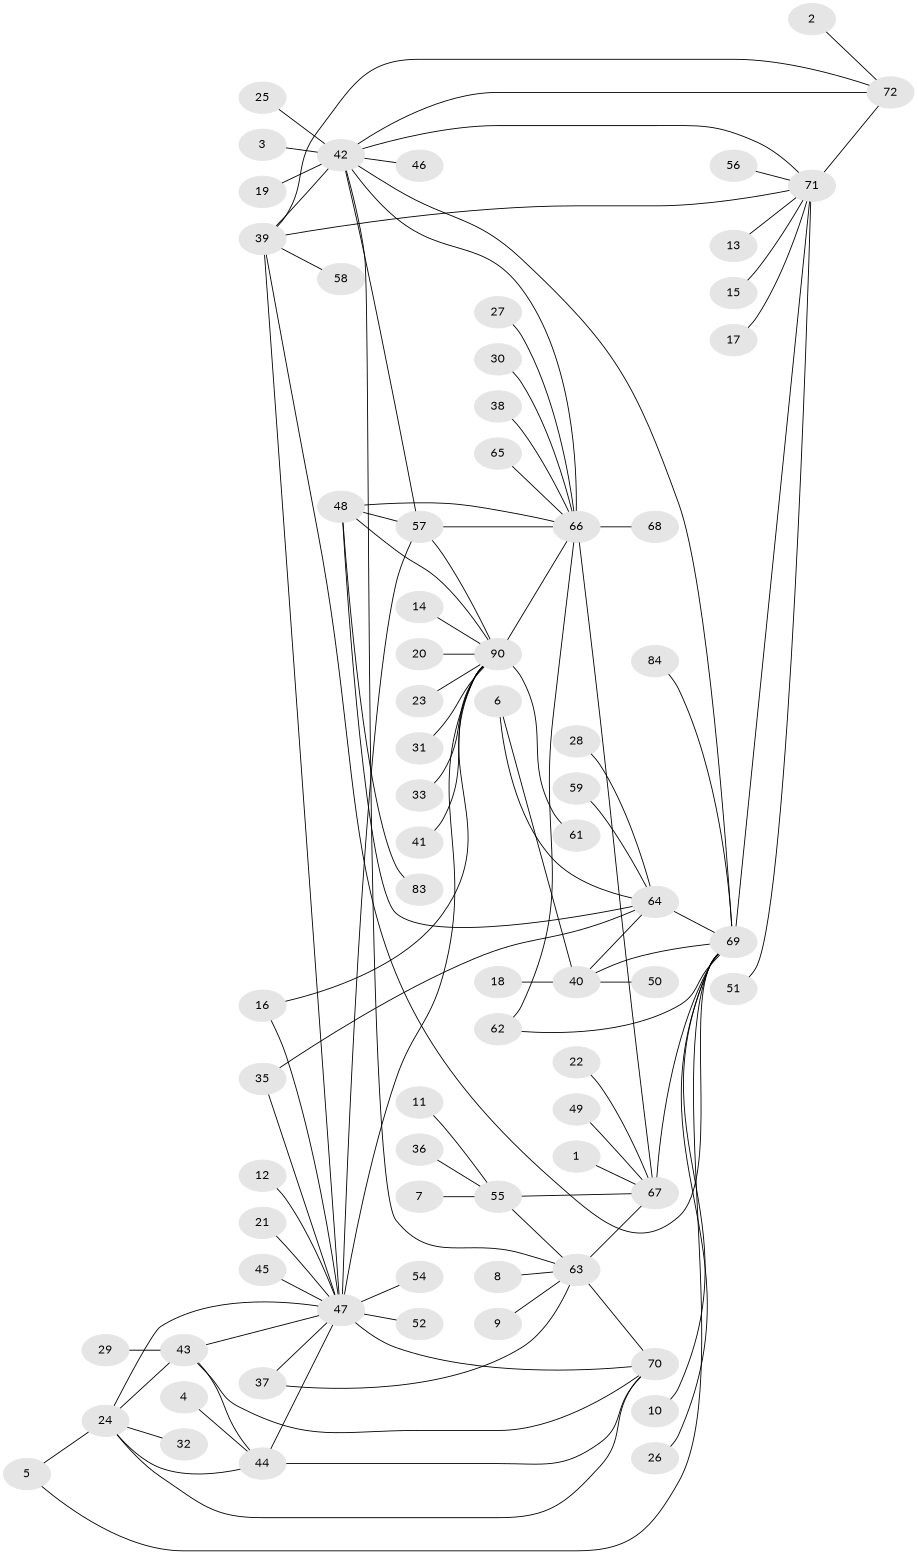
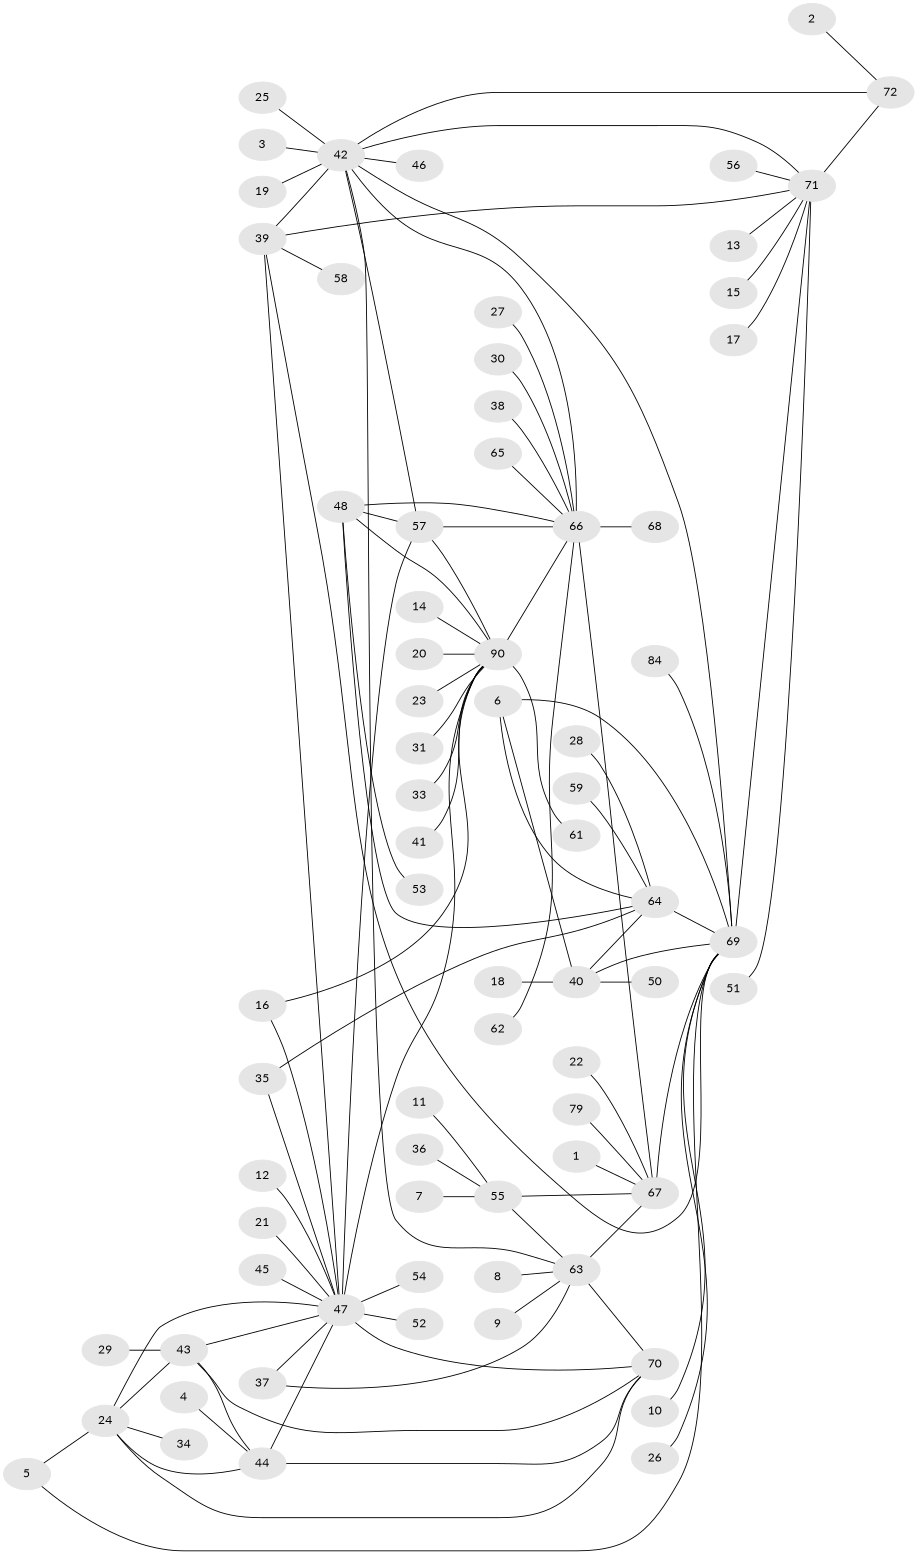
(528, 59) -> none
(420, 890) -> (420, 890)
(640, 1021) -> (659, 778)
(577, 1109) -> (577, 1109)
(184, 1444) -> (184, 1444)
